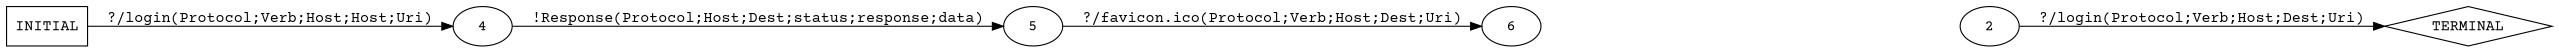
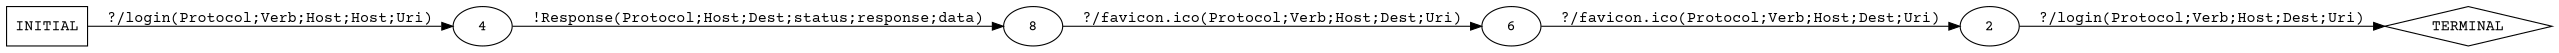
(1033, 26) -> (1033, 26)
none -> (1745, 26)
